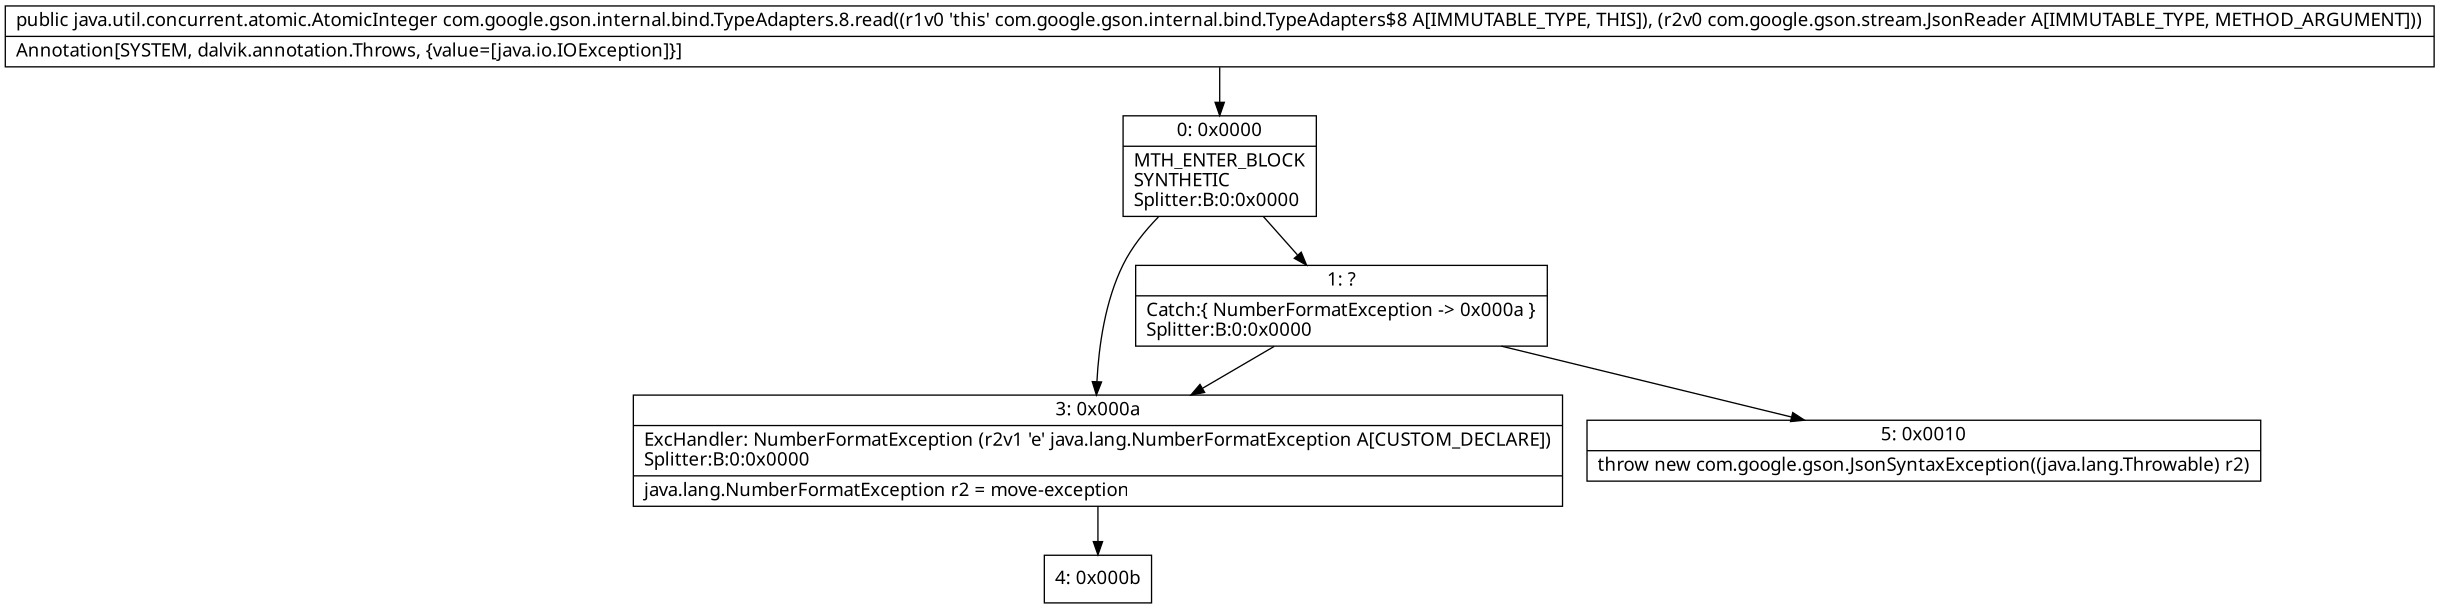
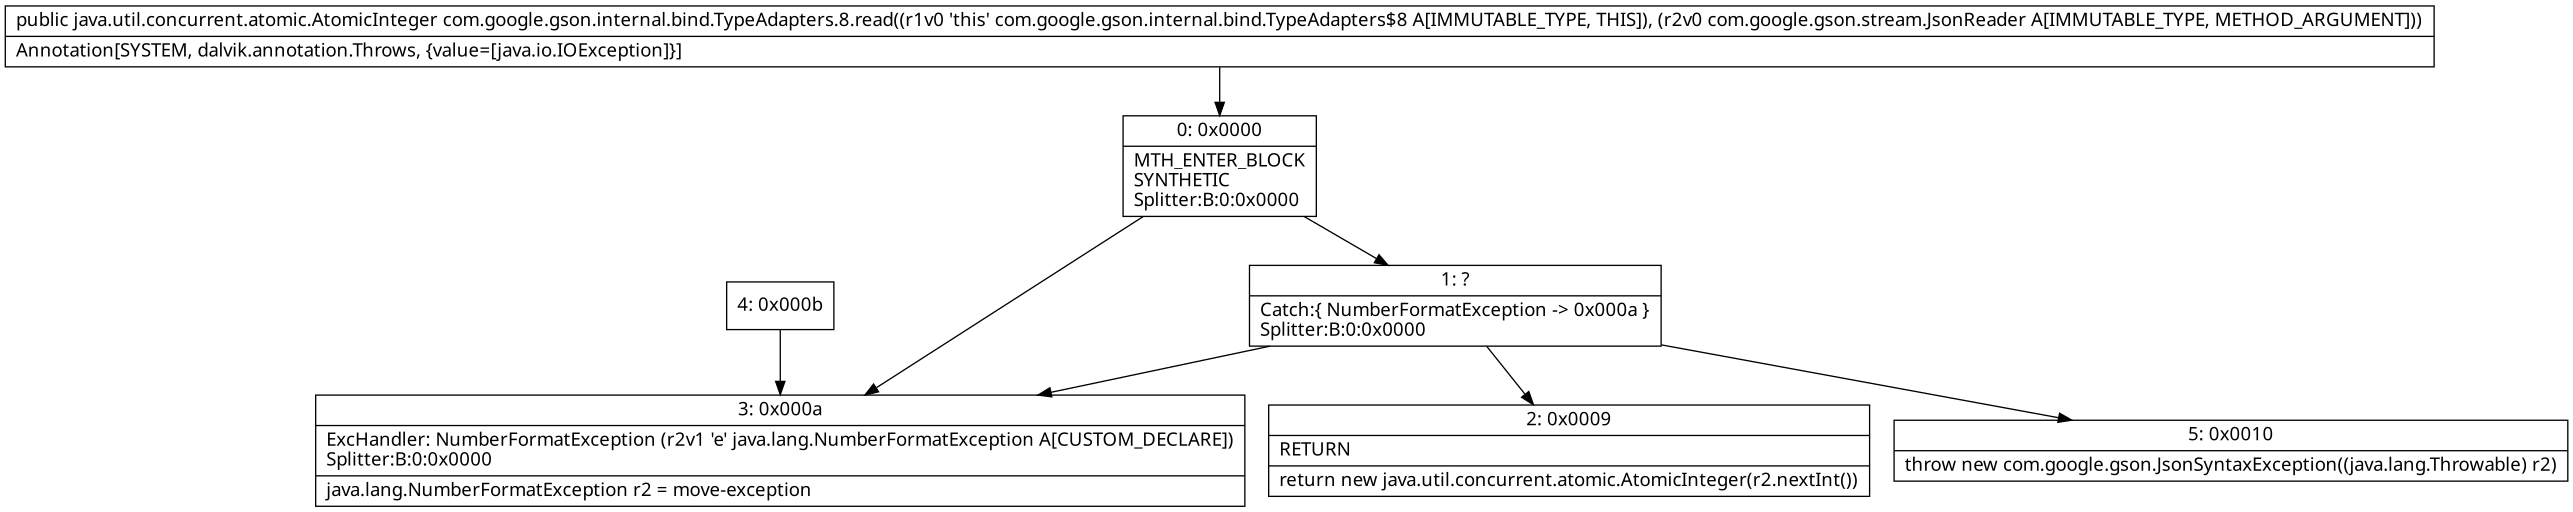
none -> (1569, 451)
(1098, 524) -> (780, 356)
